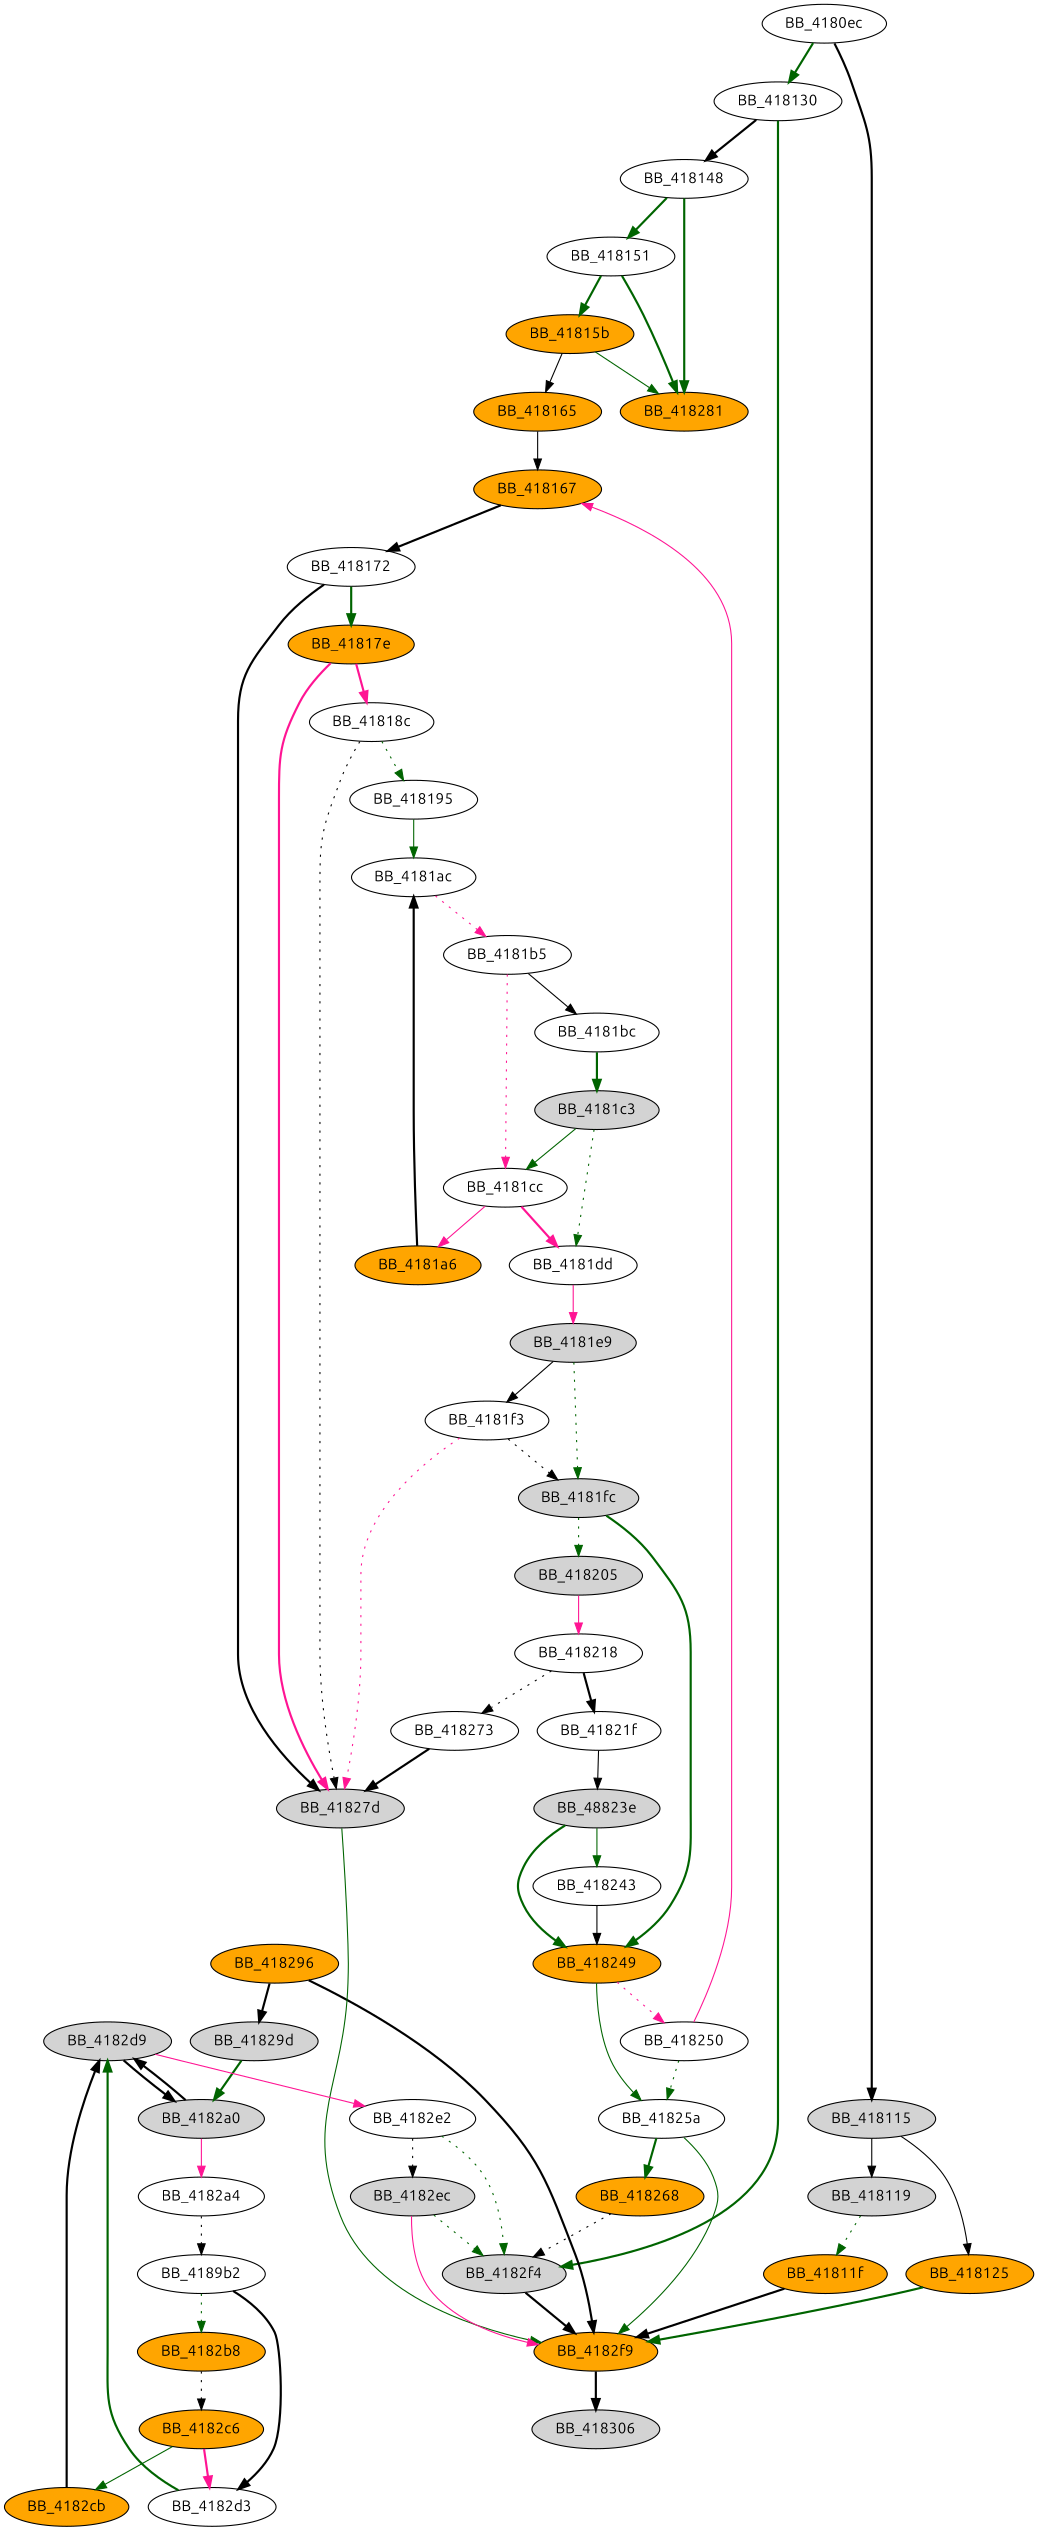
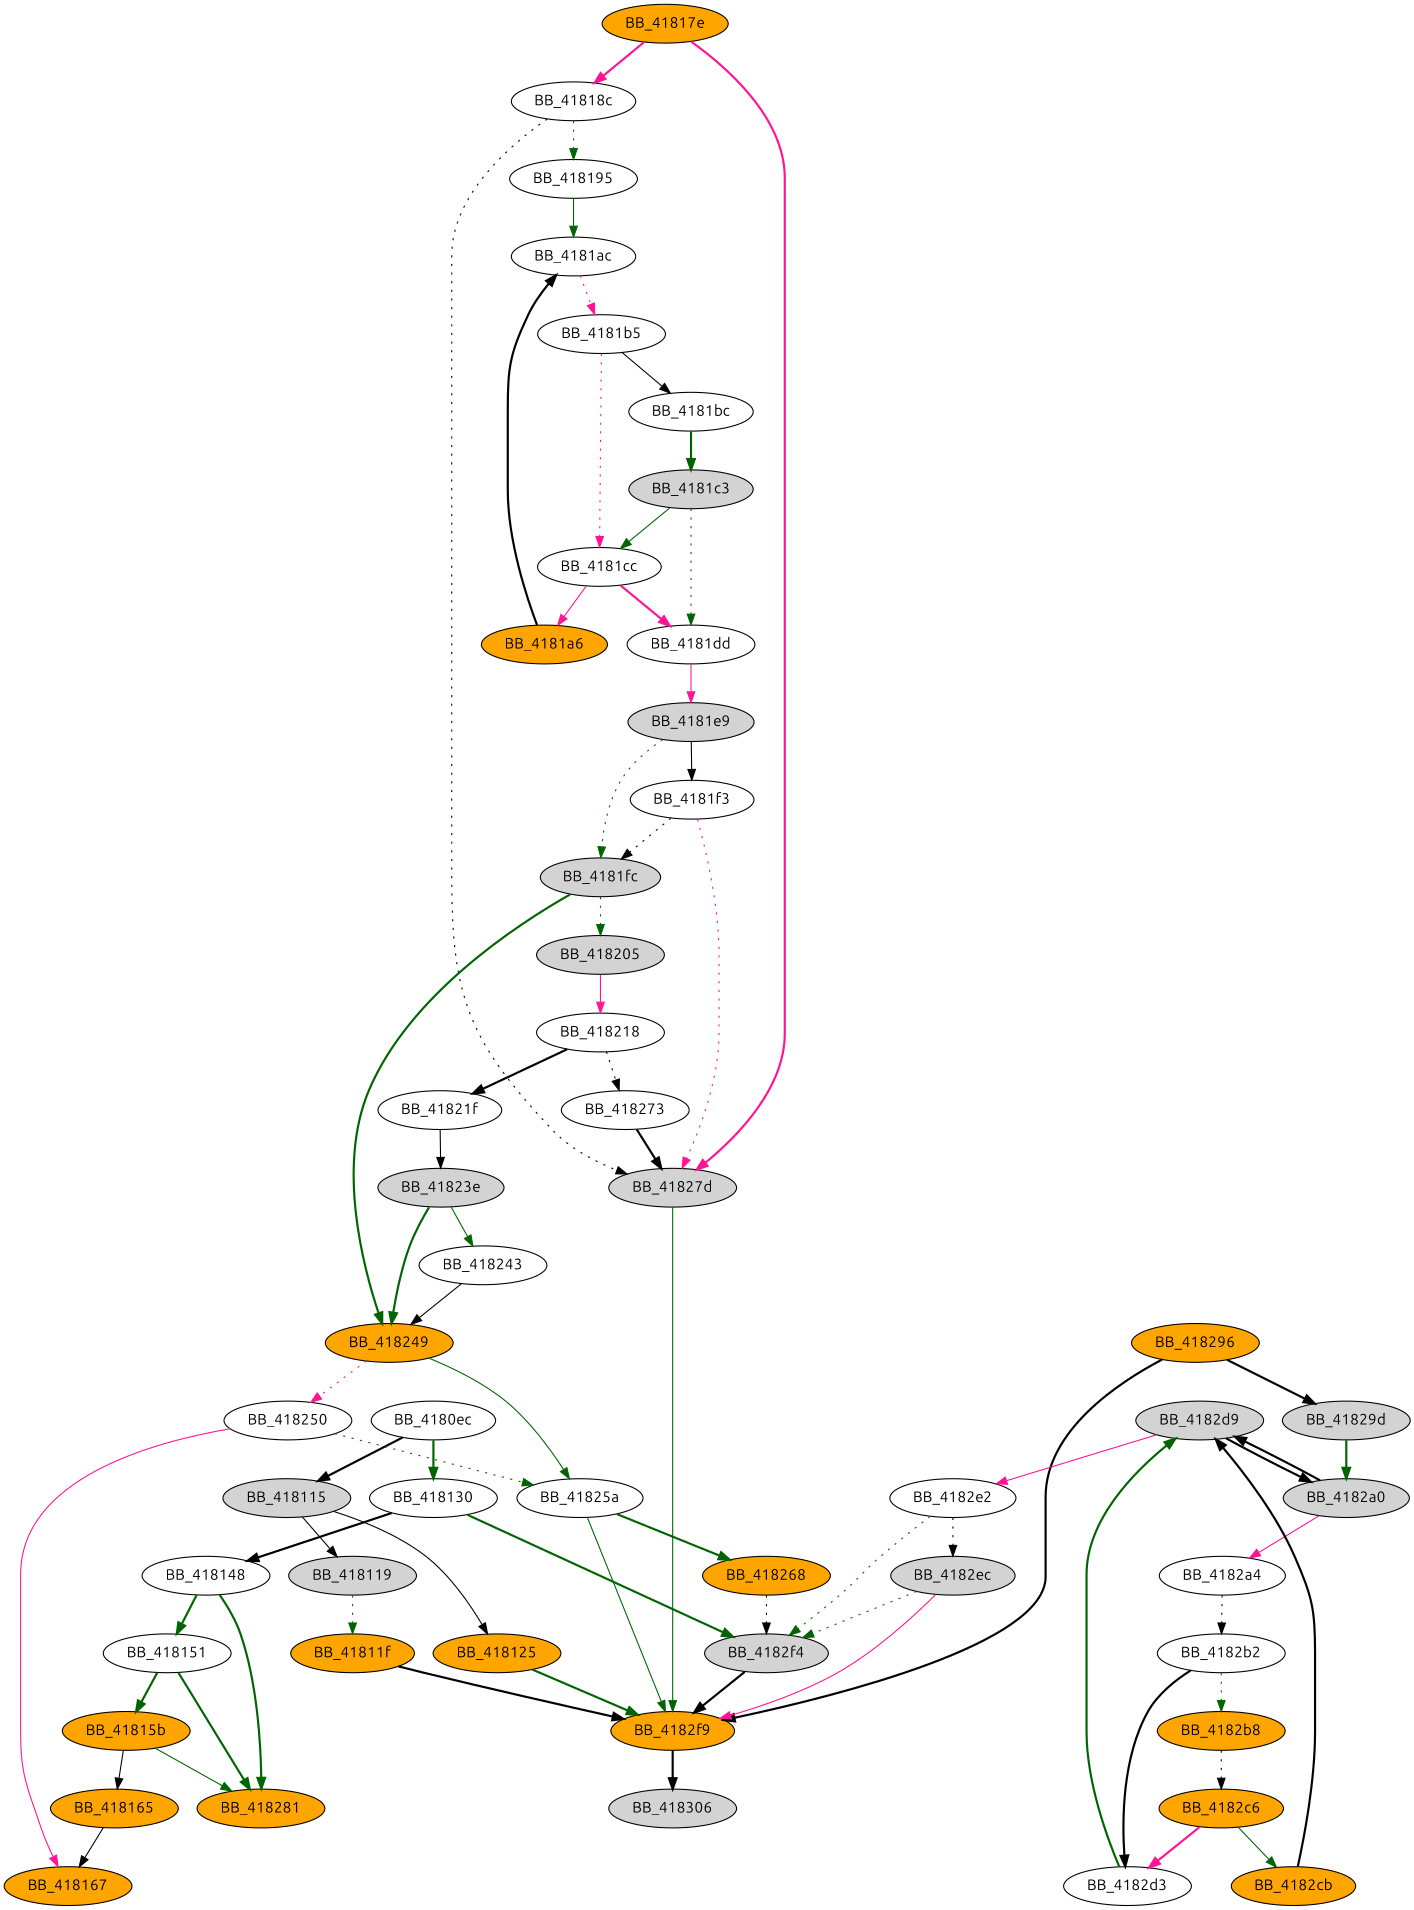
(351, 567) -> none
(597, 1809) -> (441, 1188)
(201, 2274) -> (1221, 1653)
